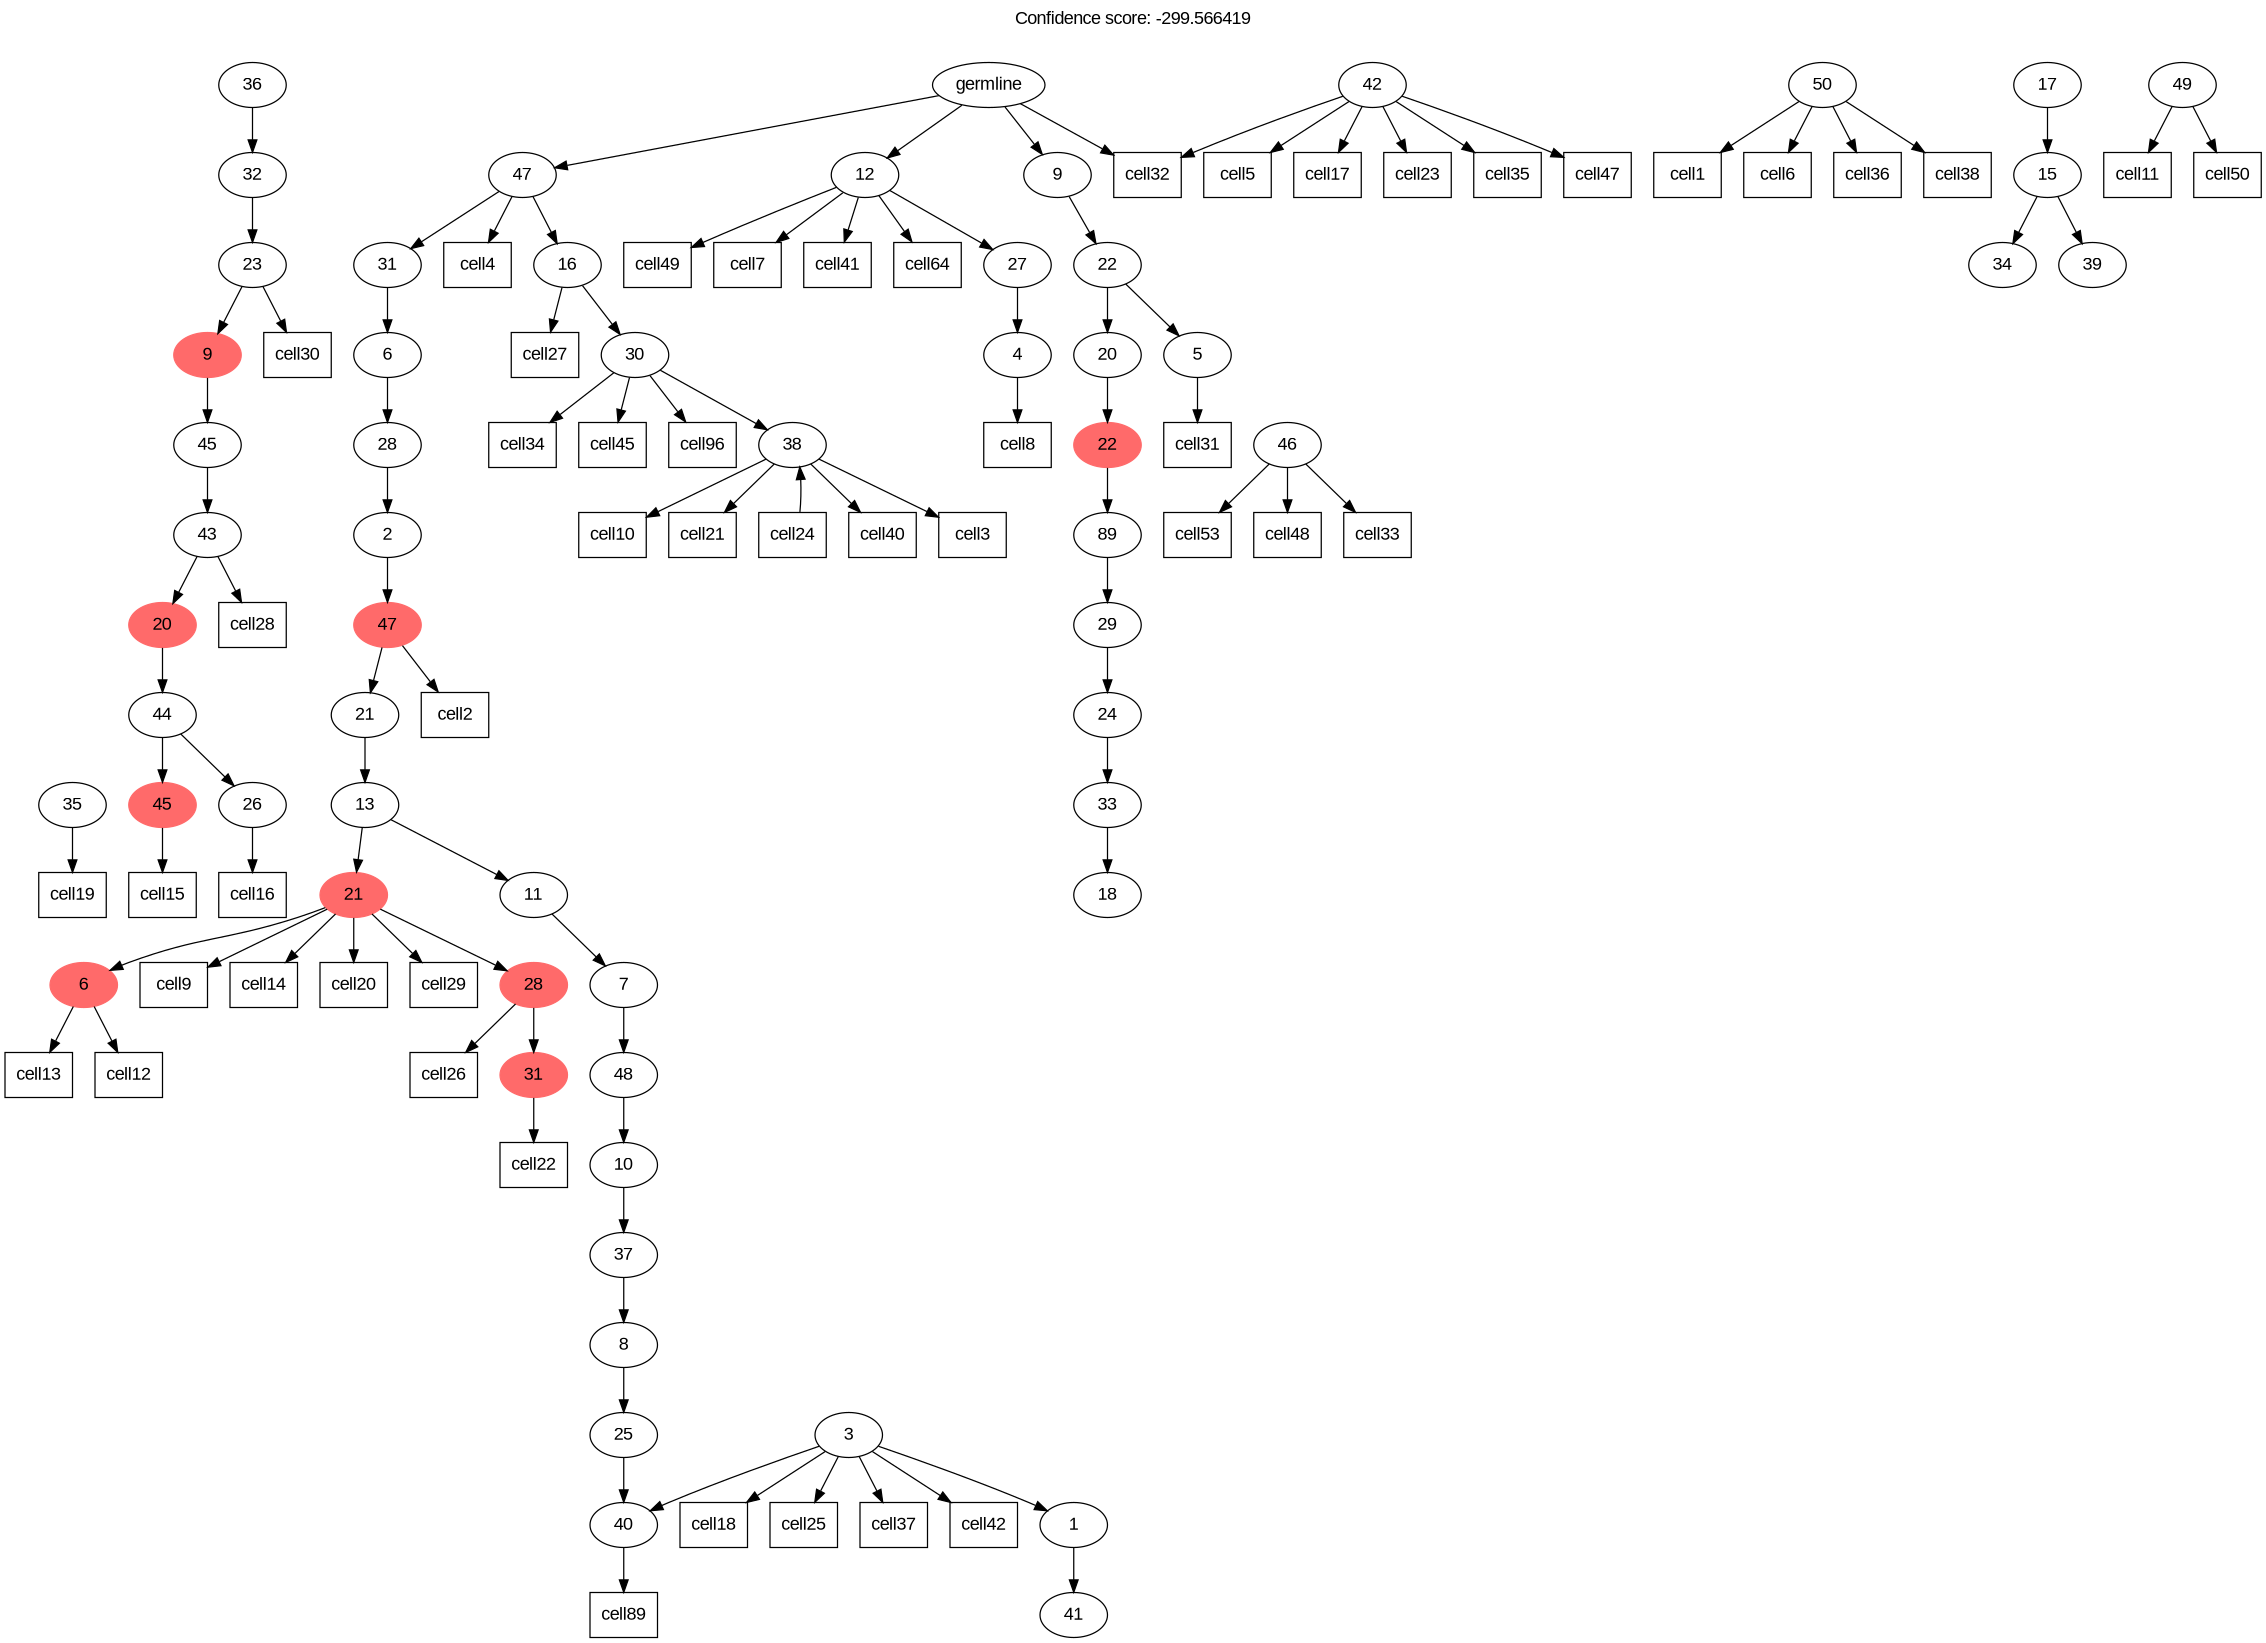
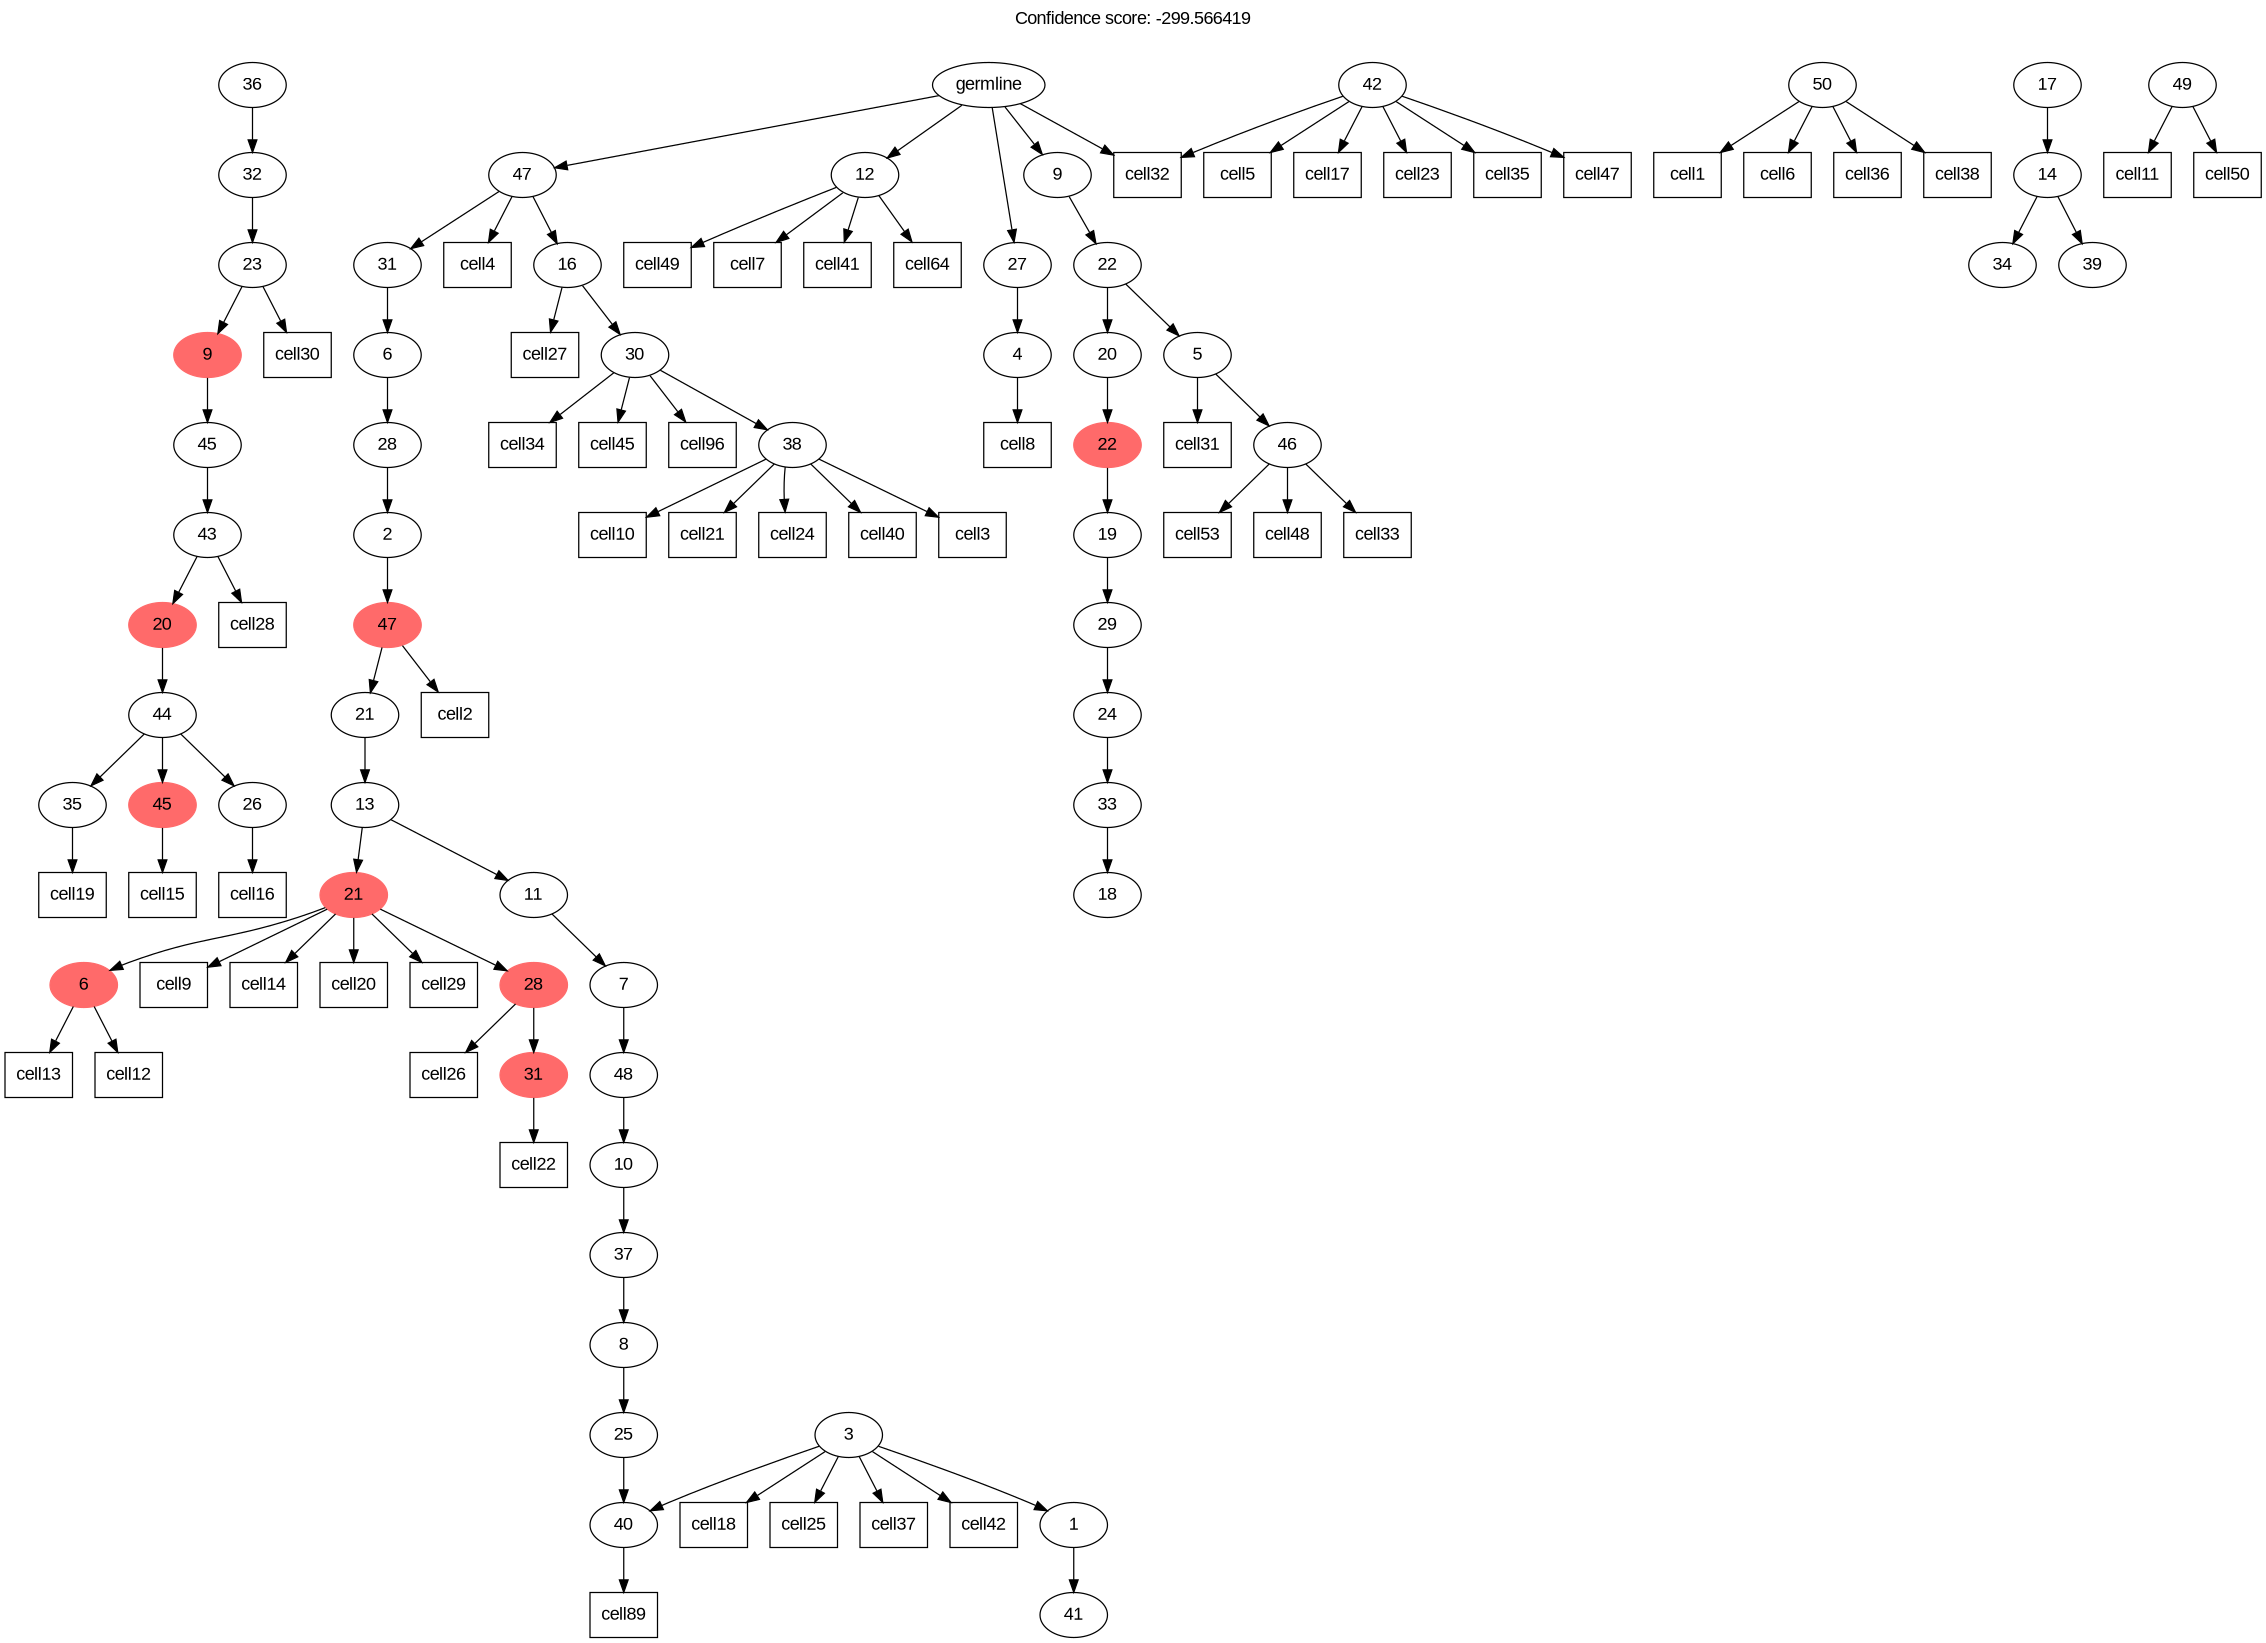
(2048, 175) -> (2048, 175)
(936, 217) -> (1002, 169)
none -> (1238, 396)
(801, 496) -> (784, 483)
(1108, 535) -> (1108, 535)
none -> (122, 756)
